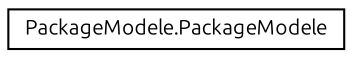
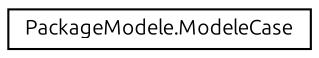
(176, 29) -> (160, 29)
